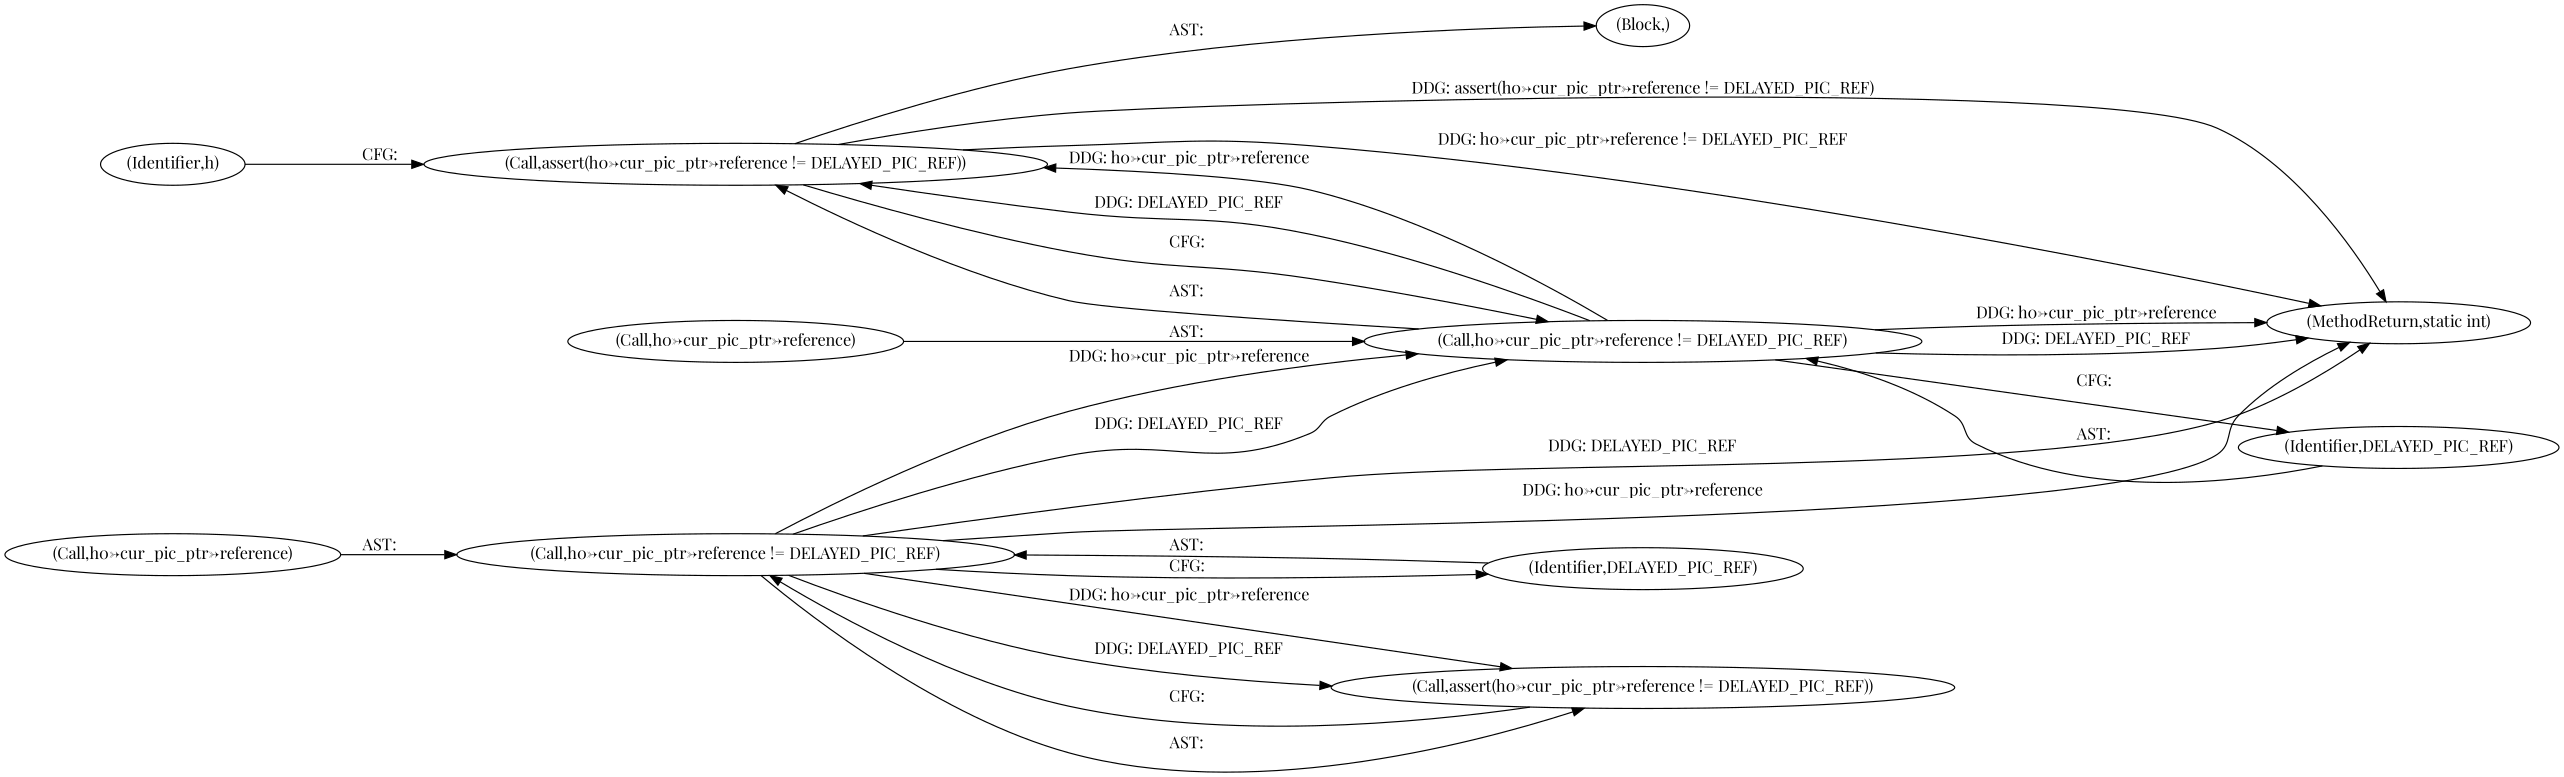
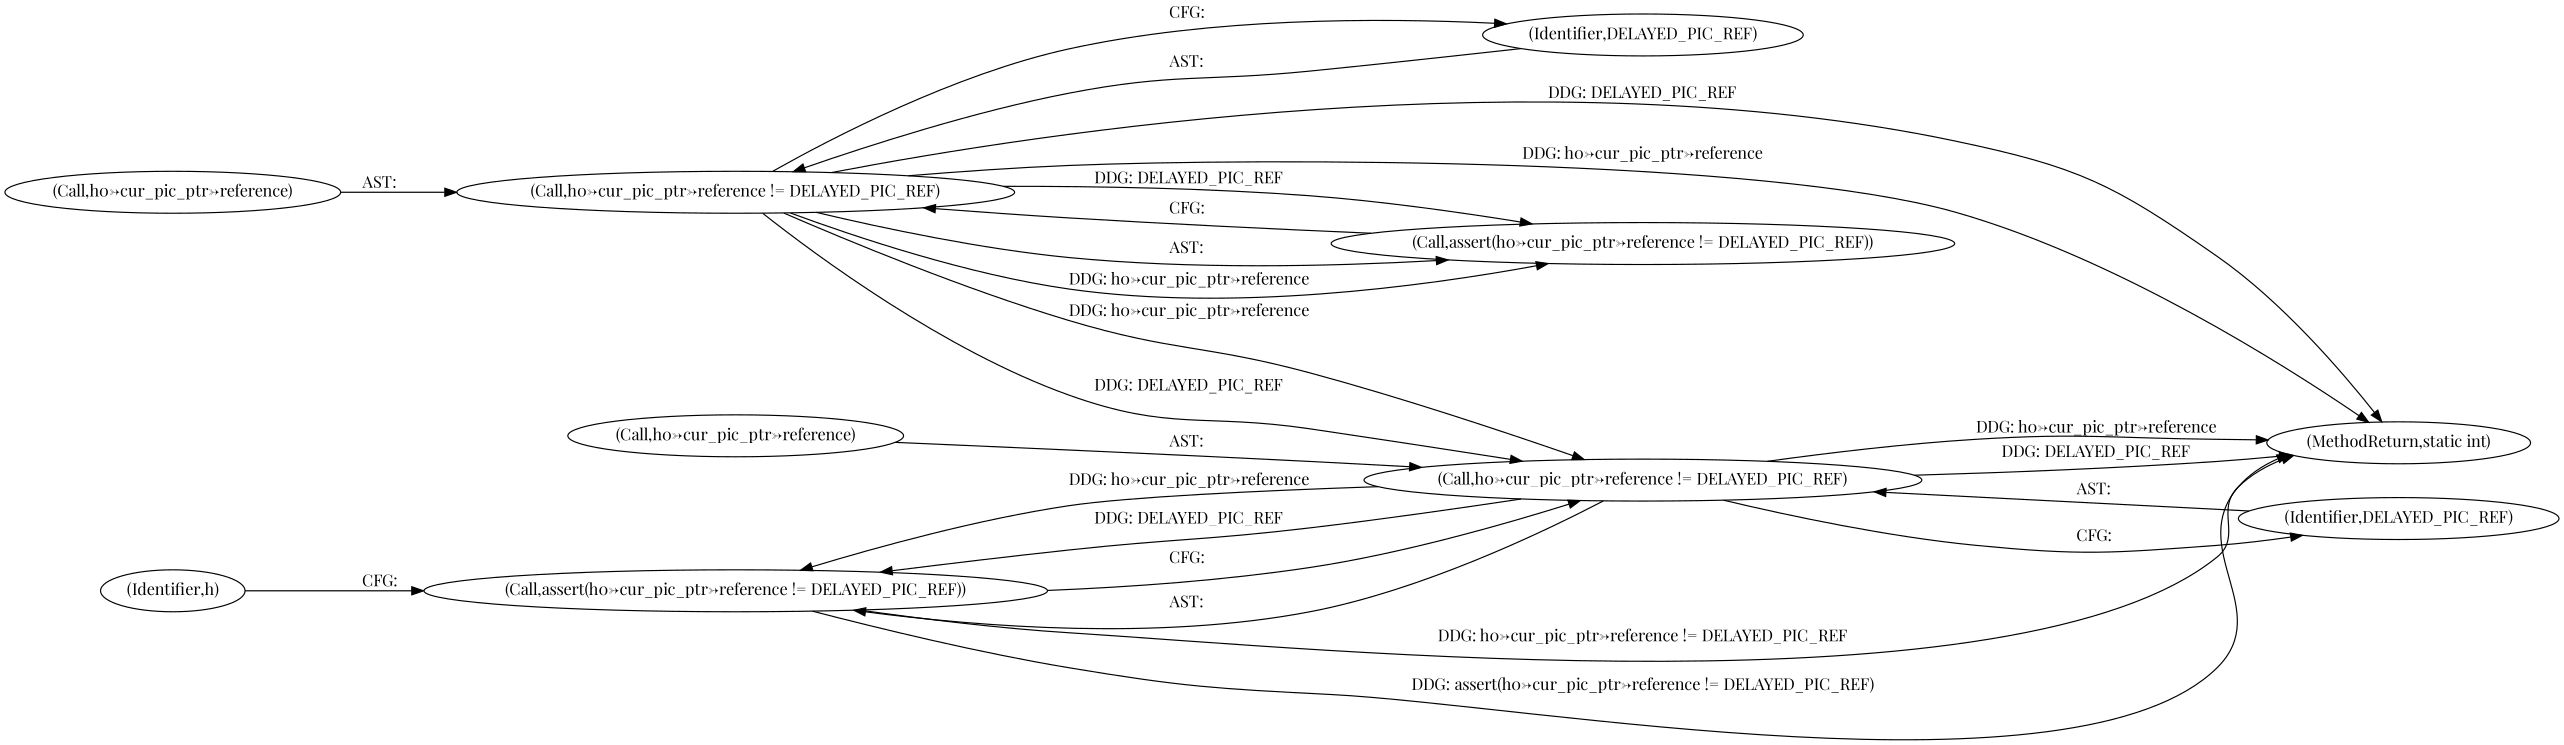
(1643, 26) -> none
